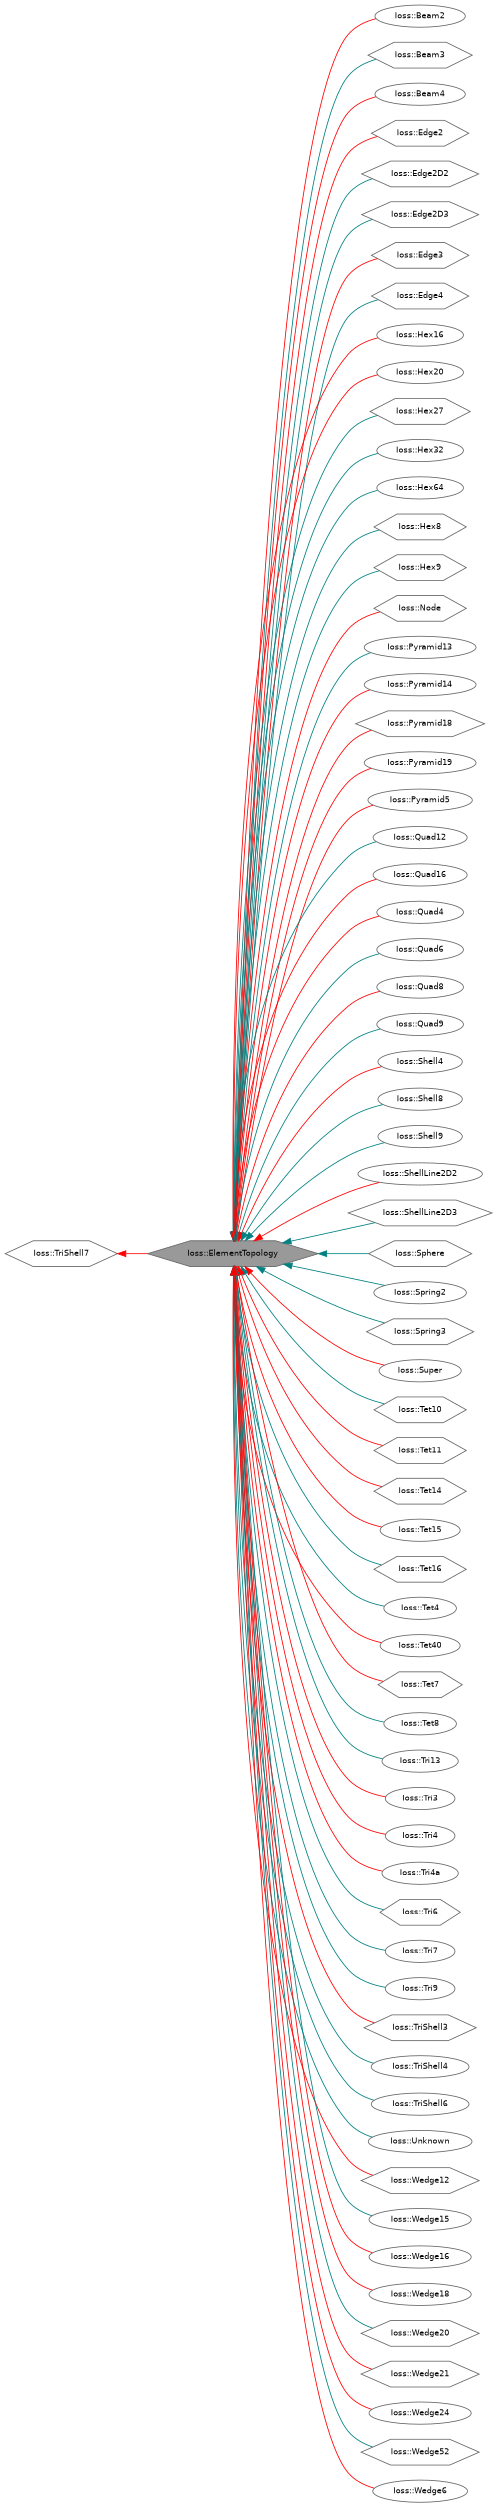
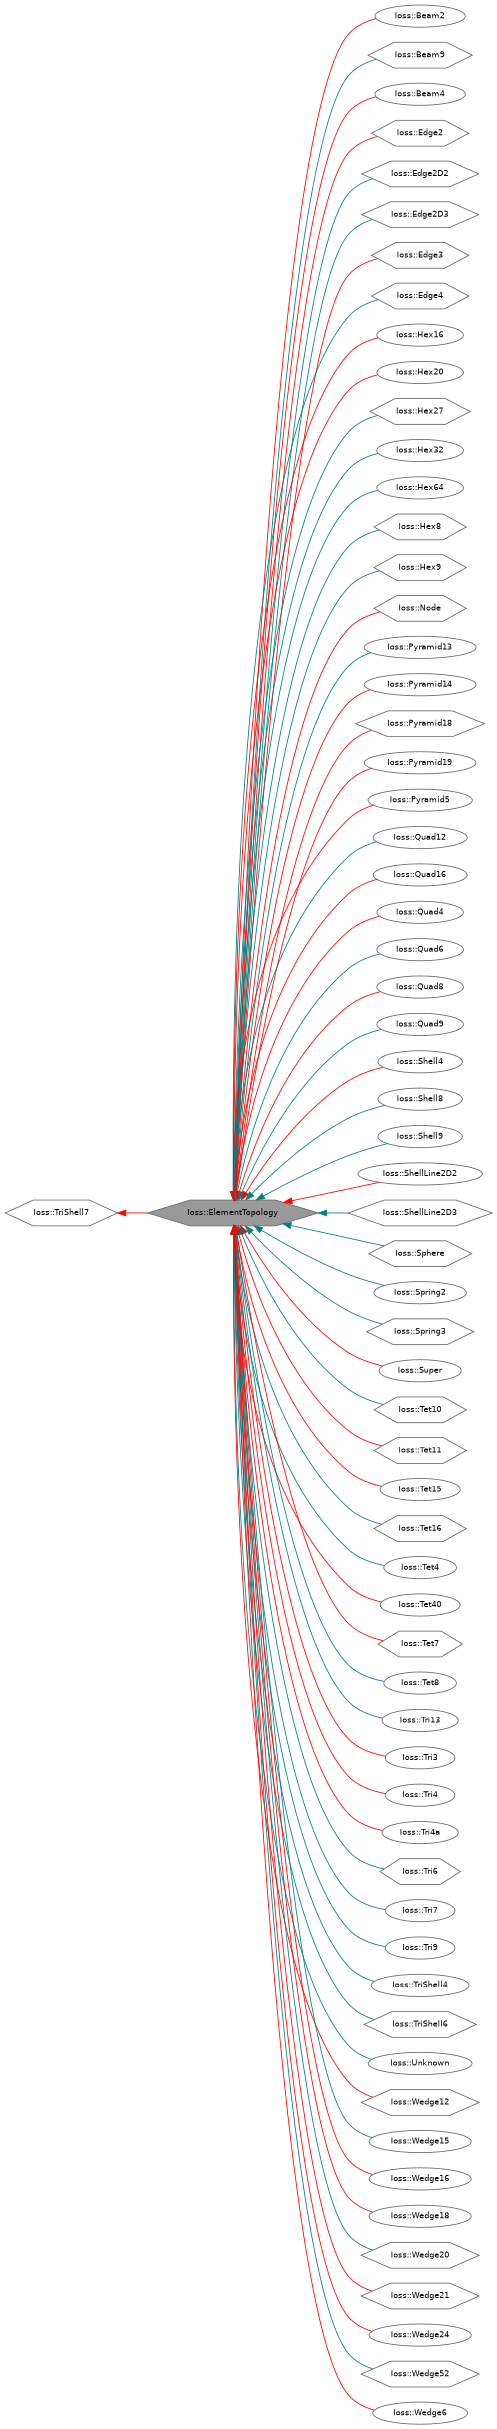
(420, 55) -> (420, 55)
(420, 1491) -> none
(420, 2028) -> none
(420, 2104) -> (420, 2024)
